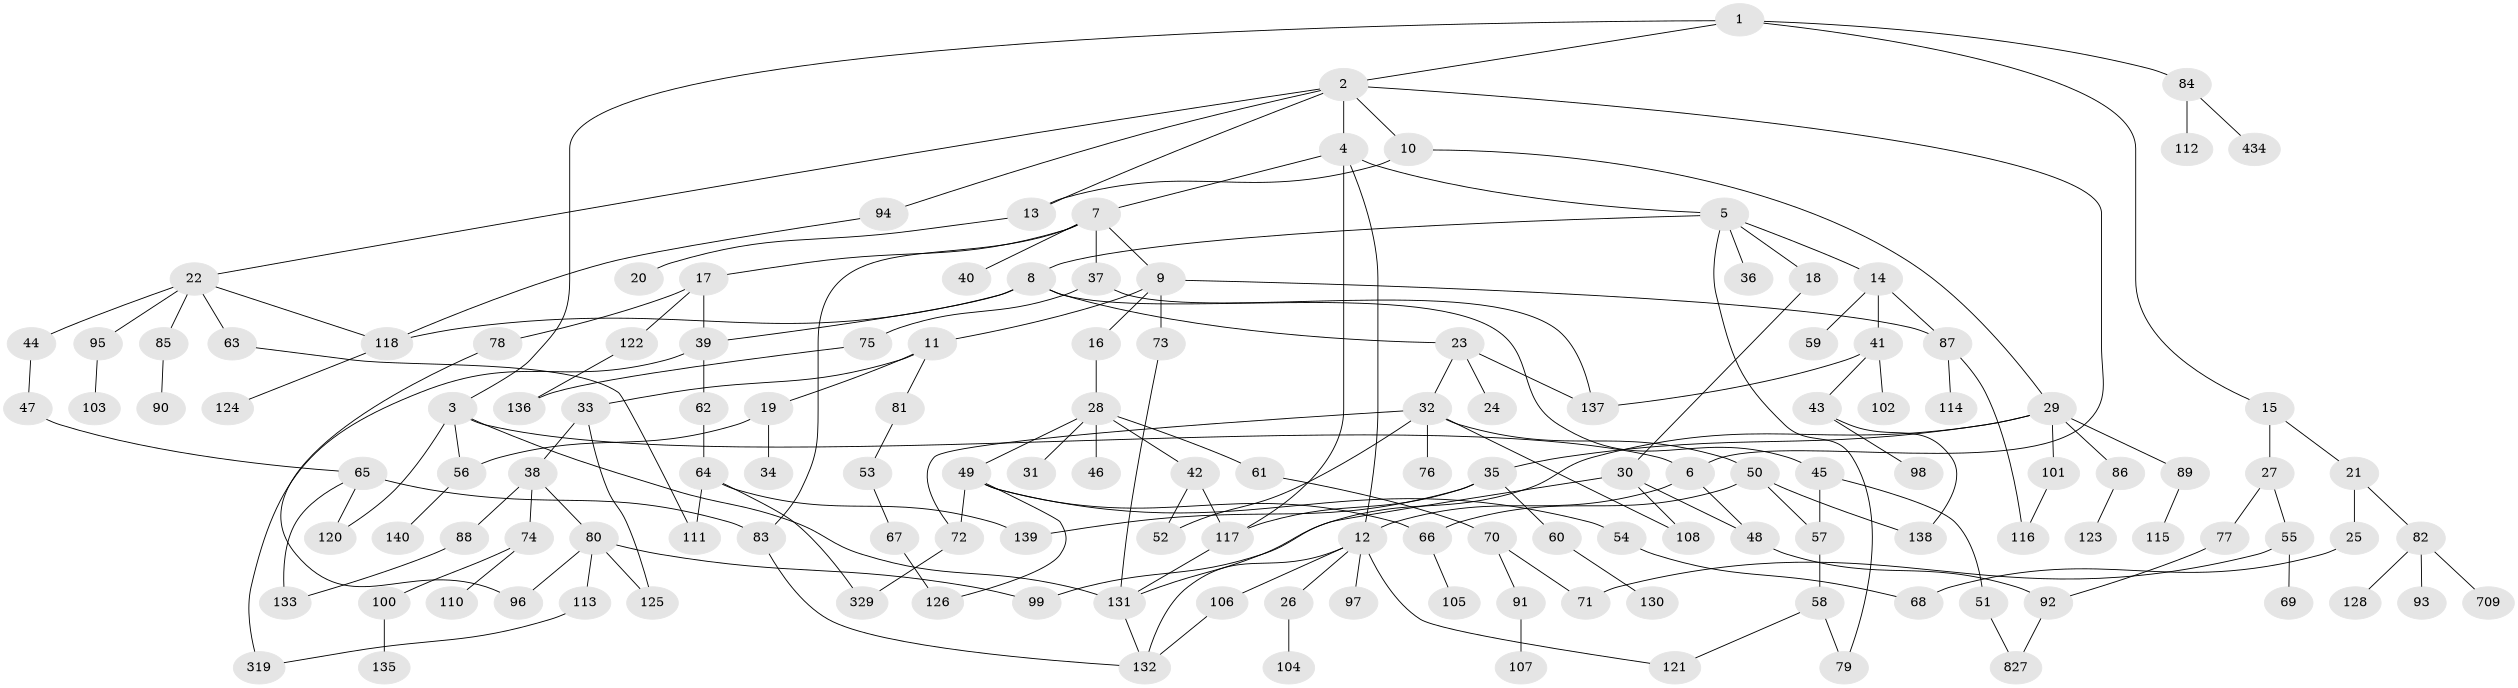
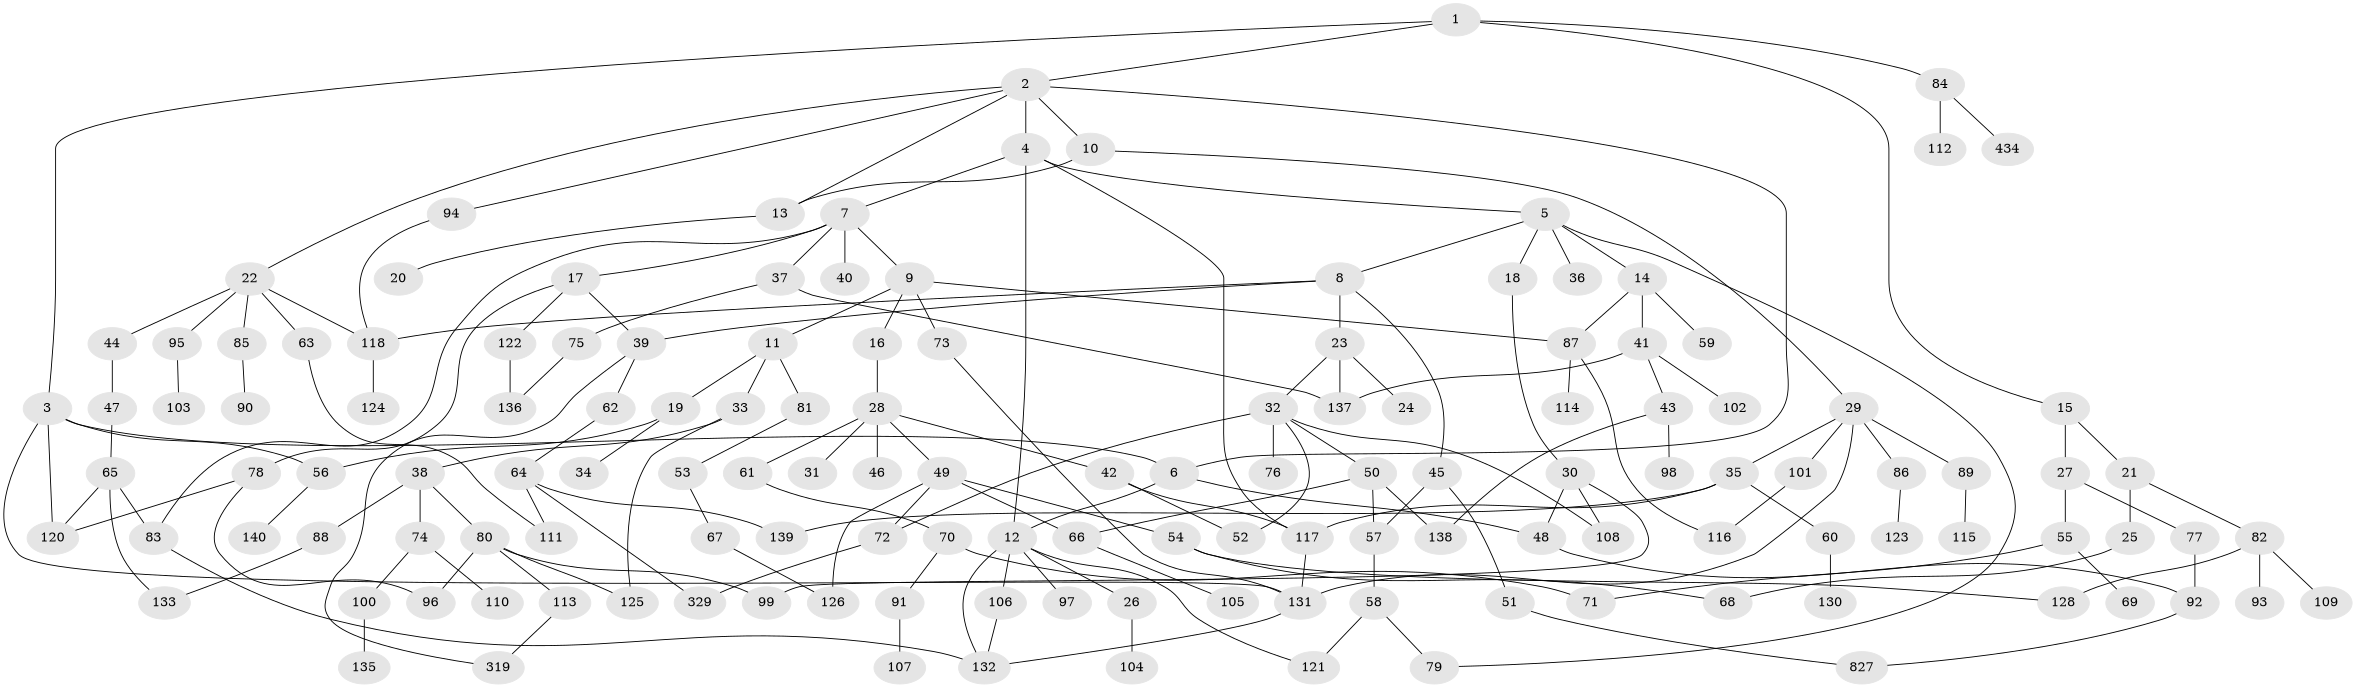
none -> (155, 506)
none -> (1679, 582)
(2488, 603) -> (2326, 603)
